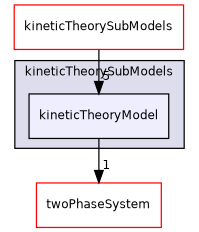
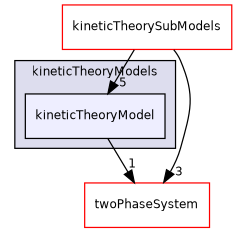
(100, 72) -> (95, 72)
none -> (189, 111)
